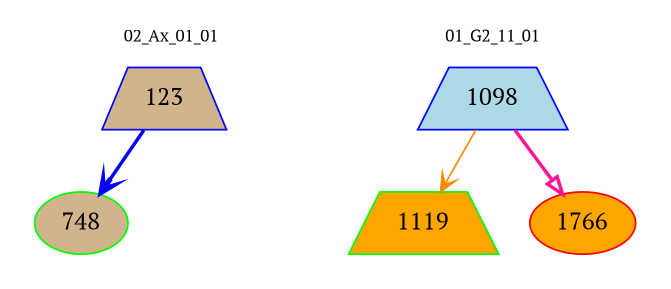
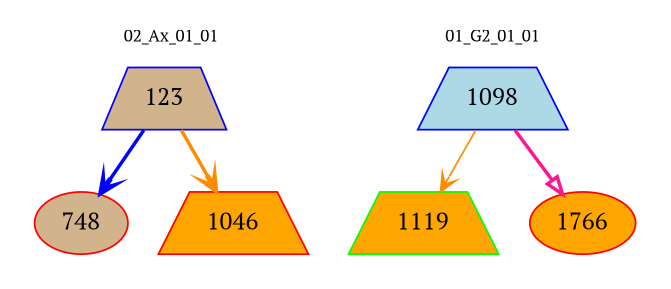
(493, 37) -> (493, 37)
(81, 223) -> (81, 223)
none -> (233, 223)
